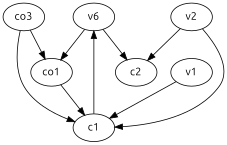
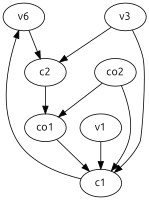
(24, 17) -> (115, 72)
(192, 17) -> (125, 17)
(75, 42) -> (45, 96)
